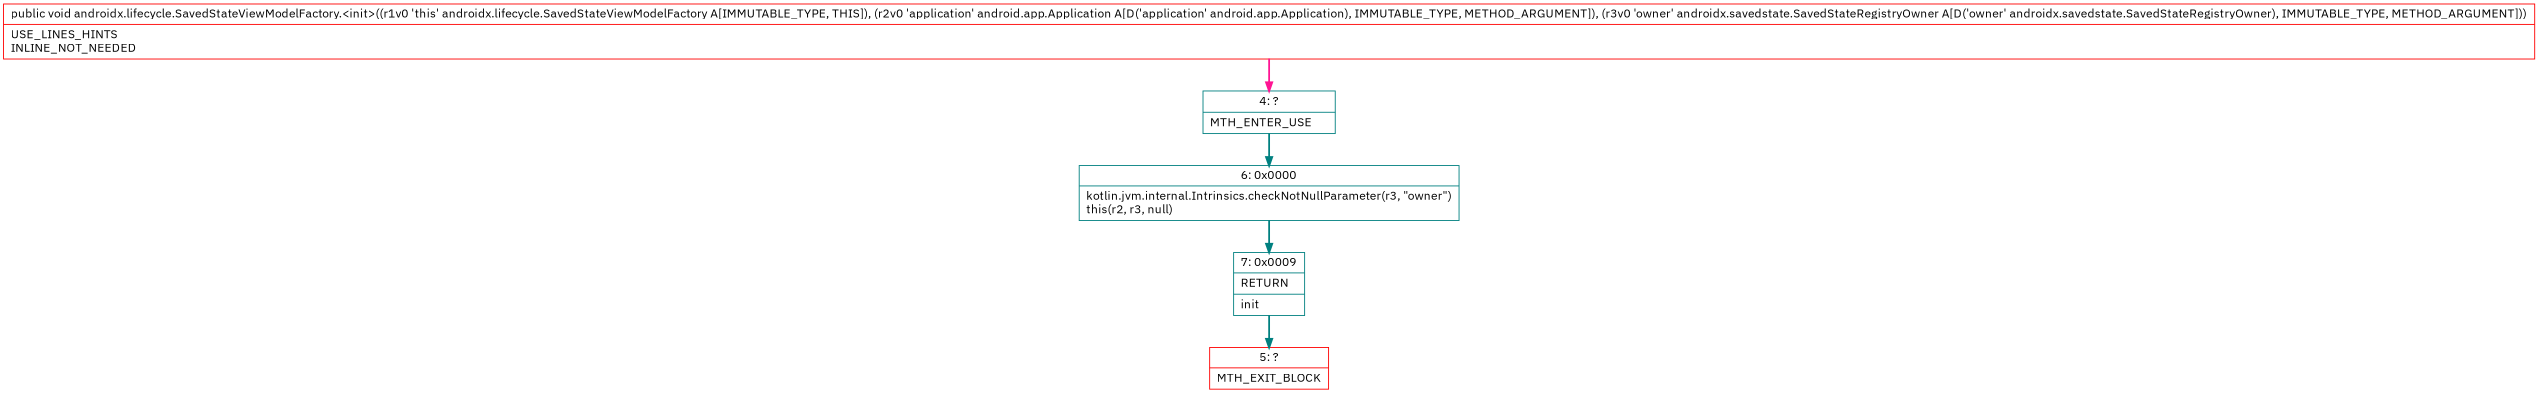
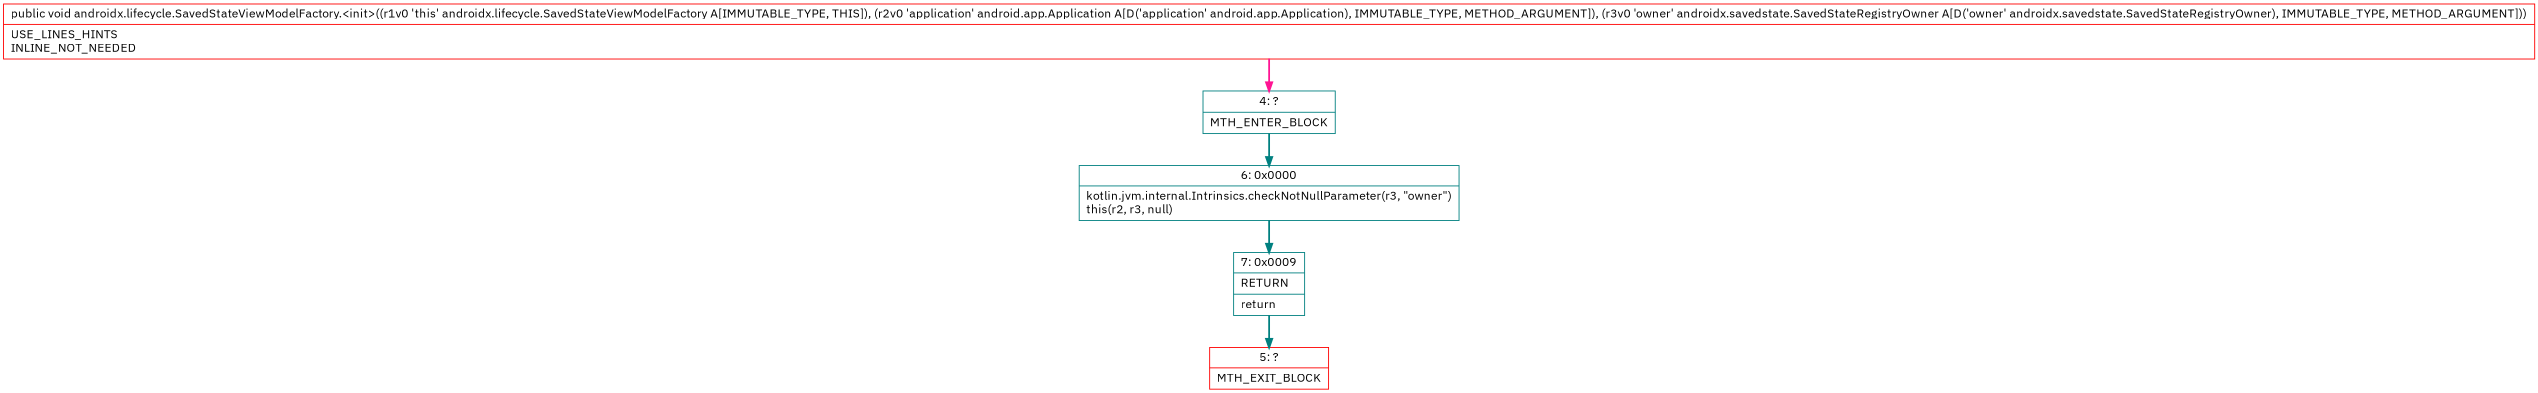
(1261, 122) -> (1269, 122)
(1250, 304) -> (1258, 304)
